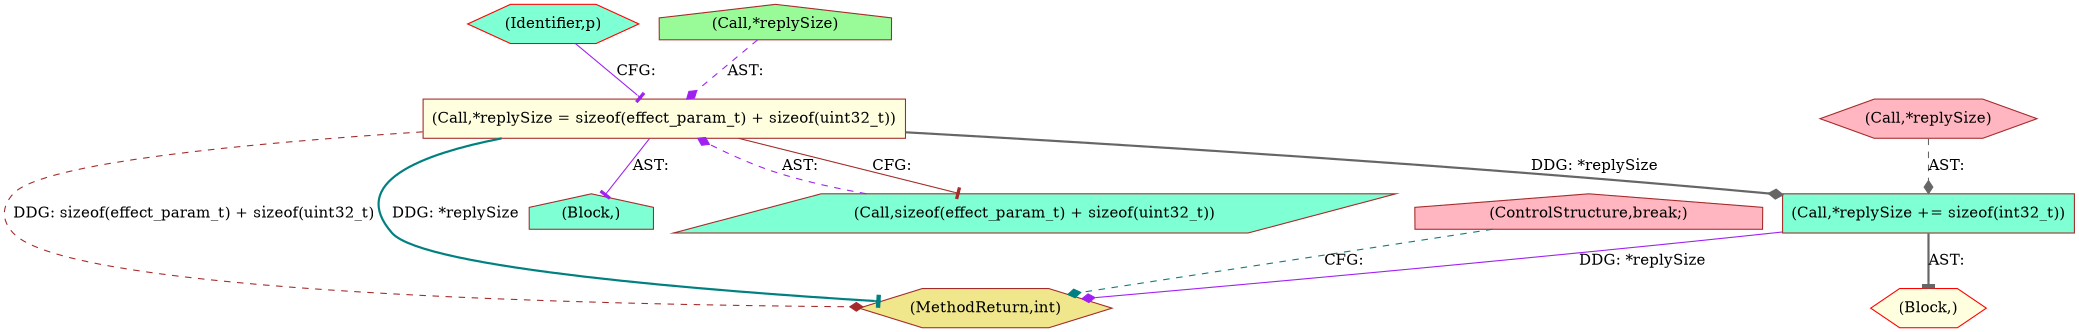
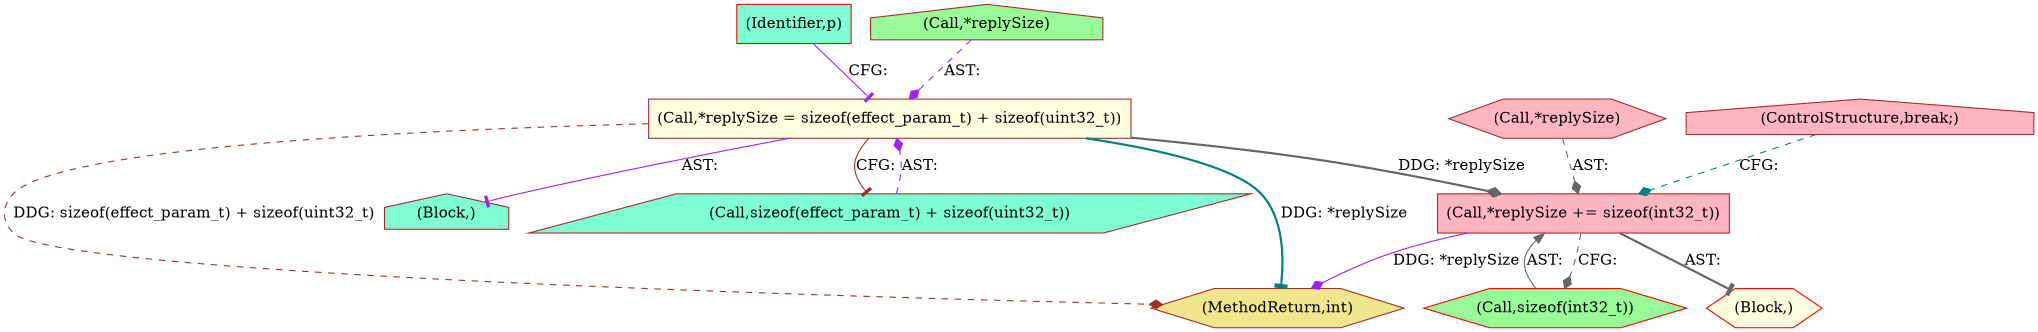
(553, 24) -> (794, 24)
(1929, 213) -> (1583, 213)
(1287, 261) -> (1734, 162)
none -> (1555, 308)
